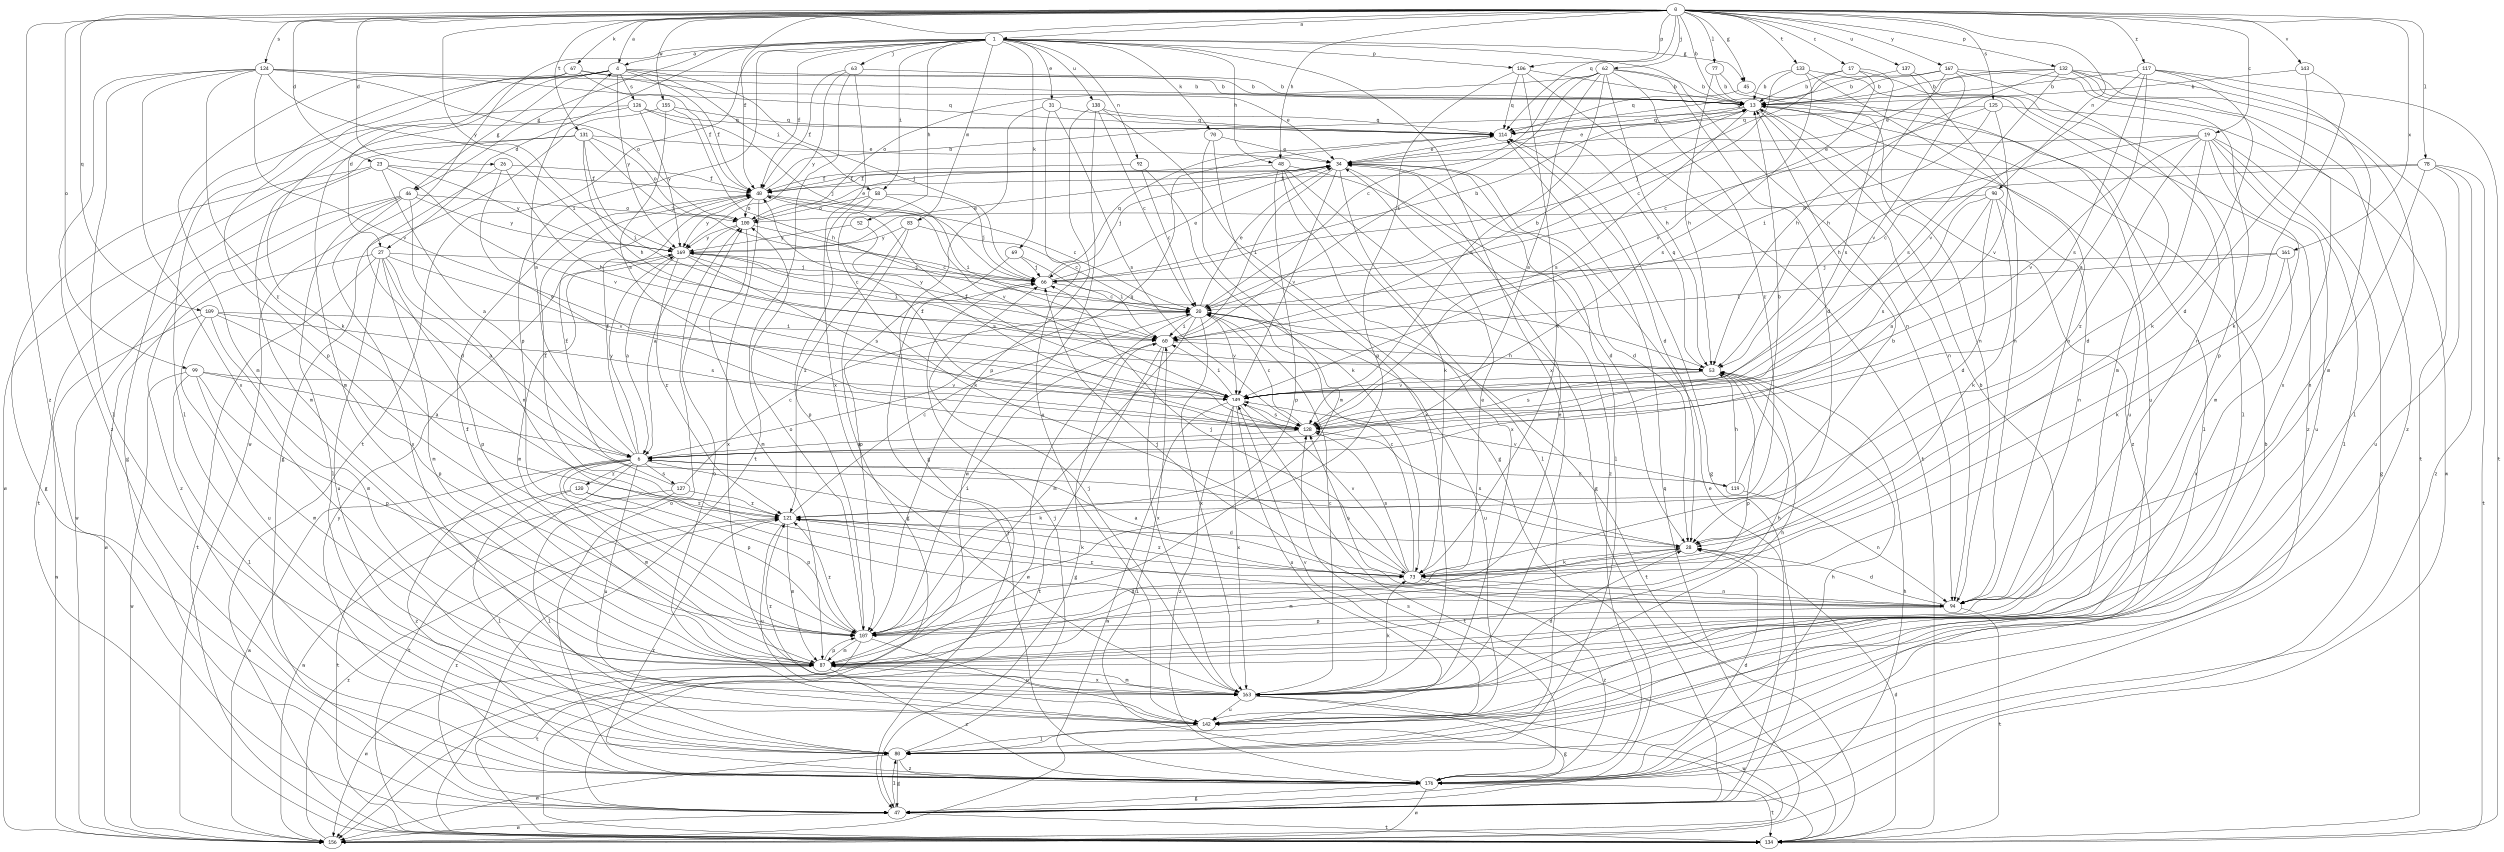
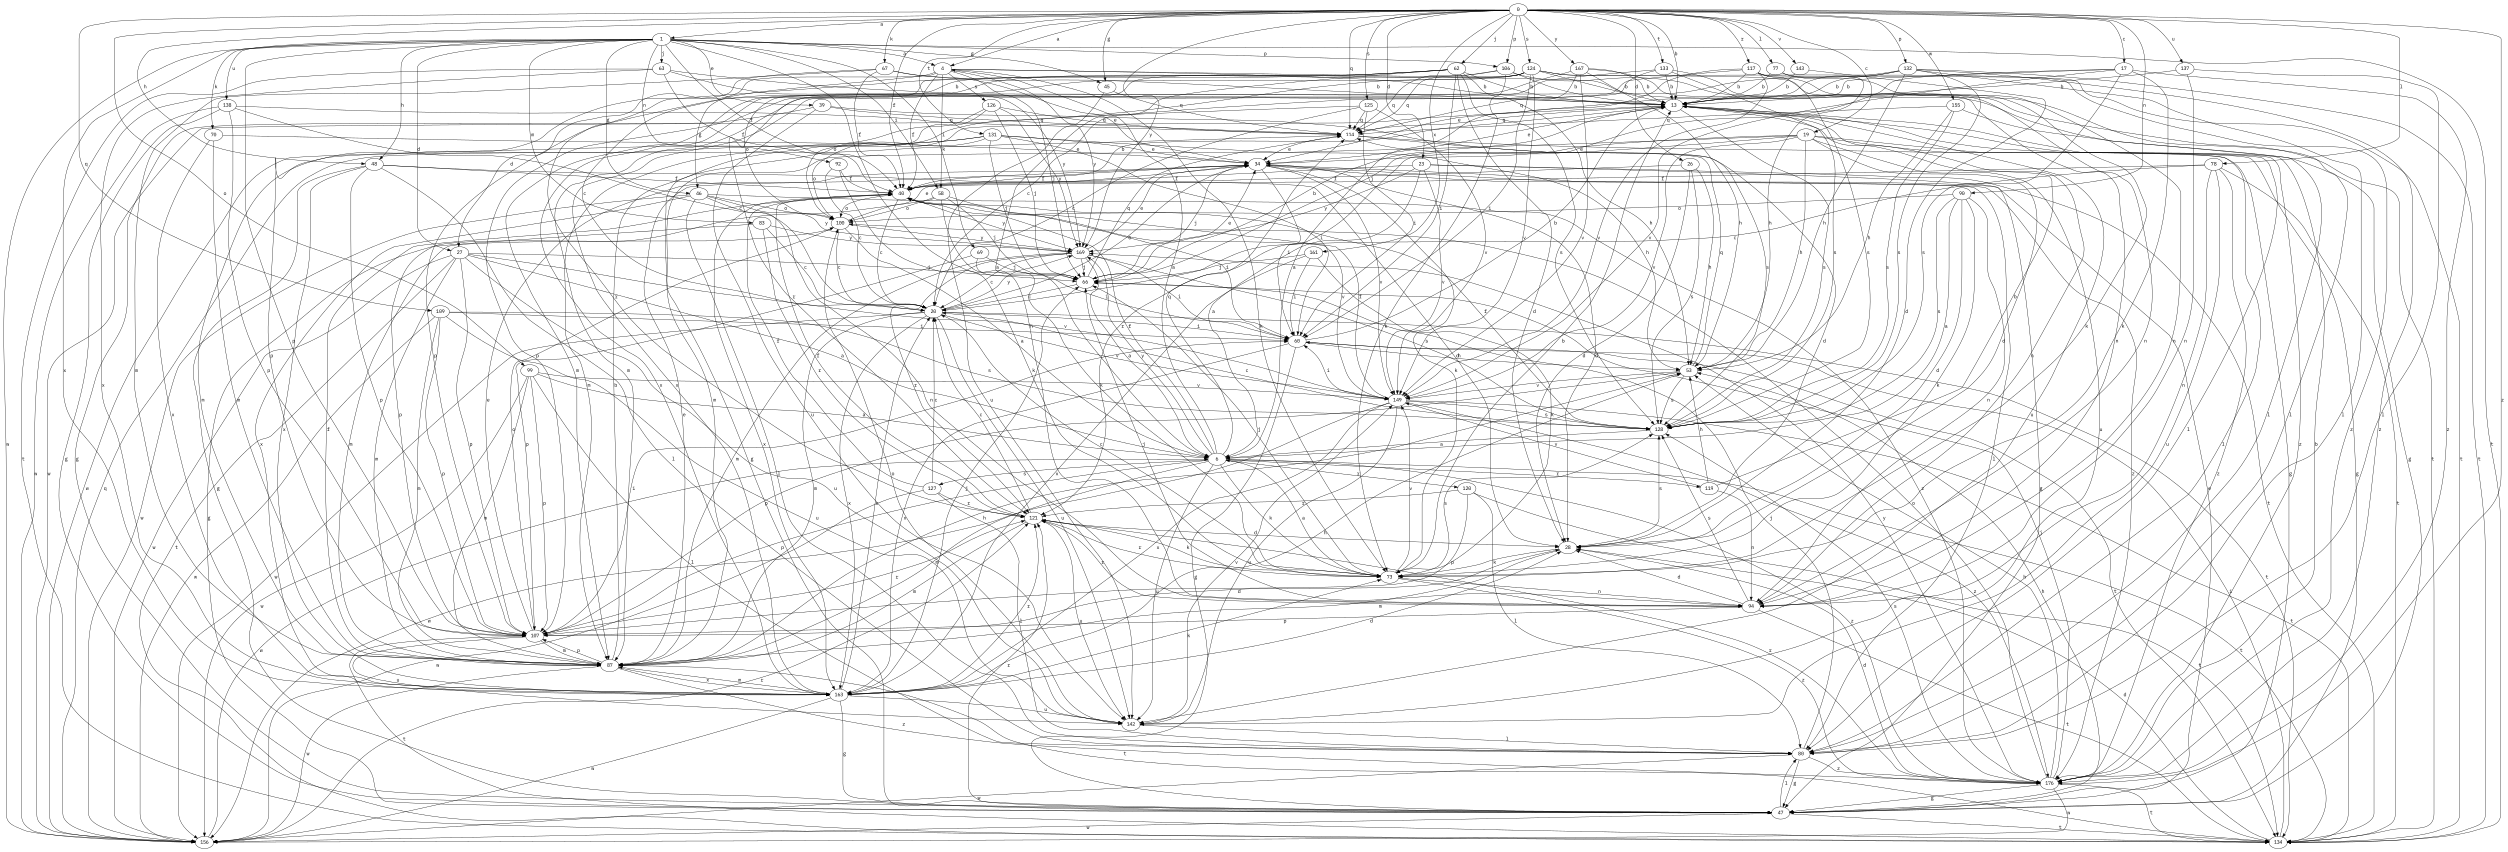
(1052, 105) -> (822, 105)
(860, 223) -> none
(2011, 447) -> (1925, 486)
(294, 558) -> (588, 512)
none -> (1396, 771)
